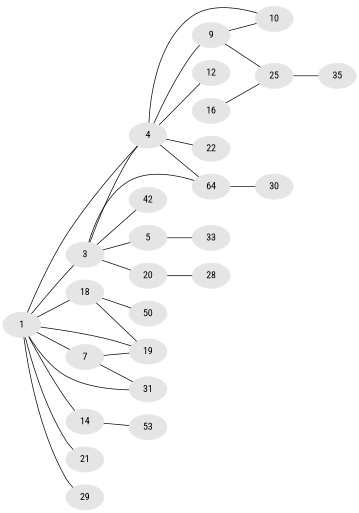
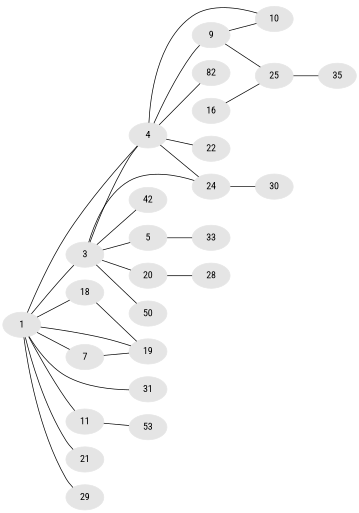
(211, 73) -> (211, 73)
(211, 187) -> (211, 187)
(117, 303) -> (116, 284)
(116, 373) -> none
(85, 422) -> (85, 422)
